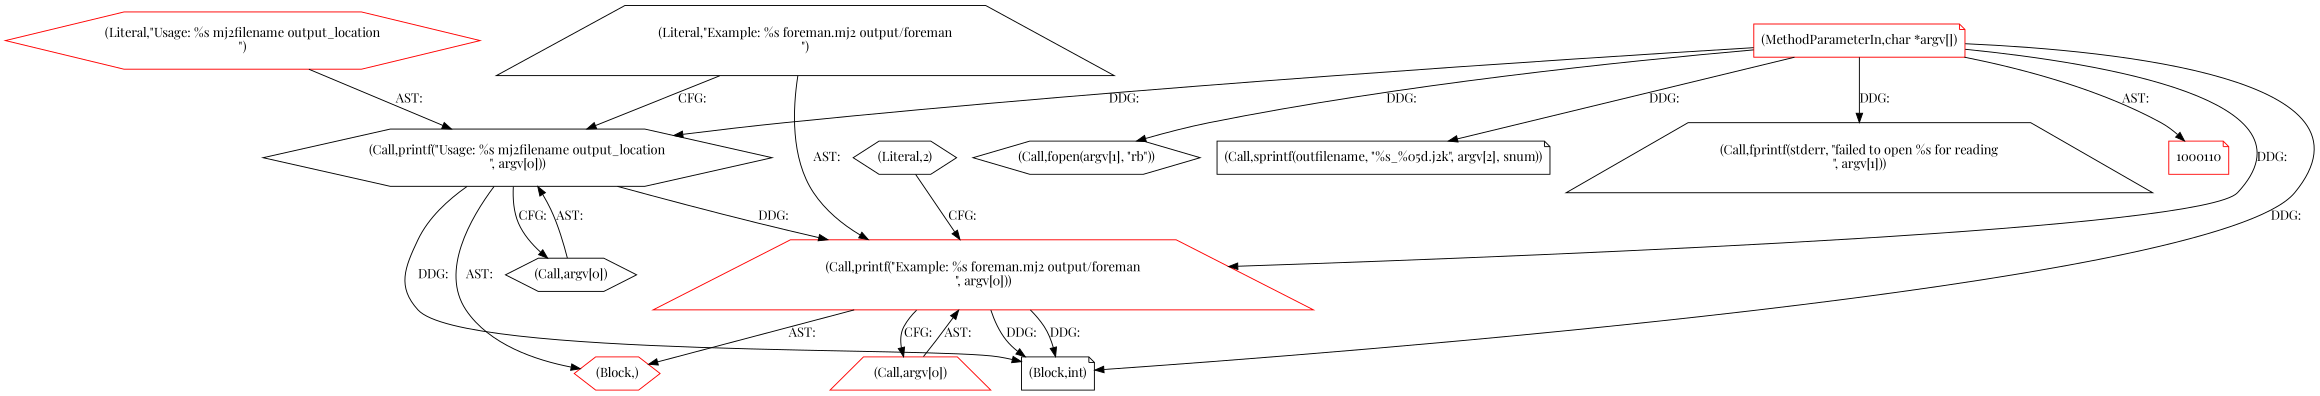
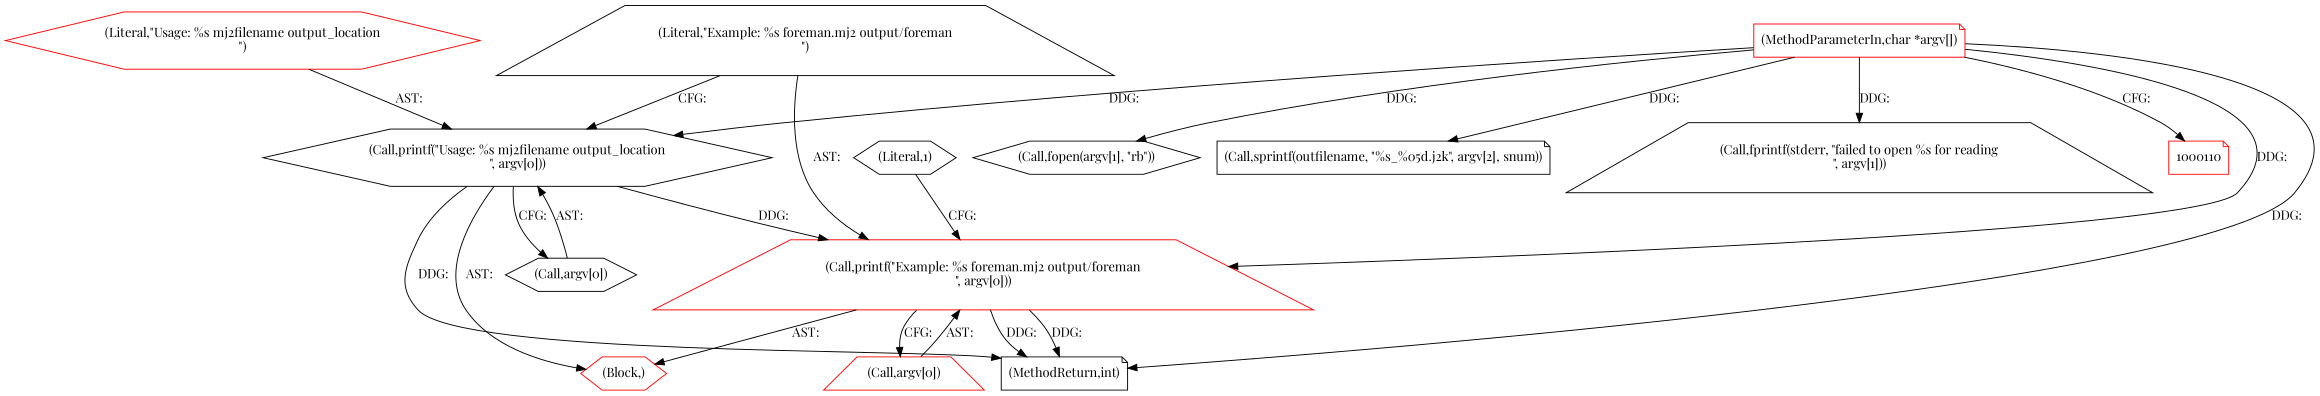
(2138, 99) -> (2138, 99)
(905, 158) -> (905, 158)
(1058, 374) -> (1064, 374)
